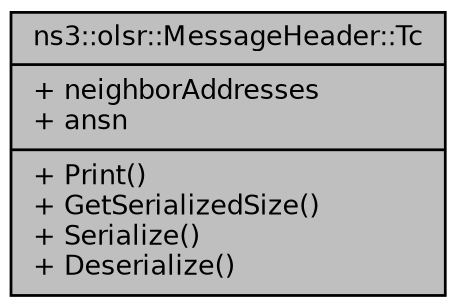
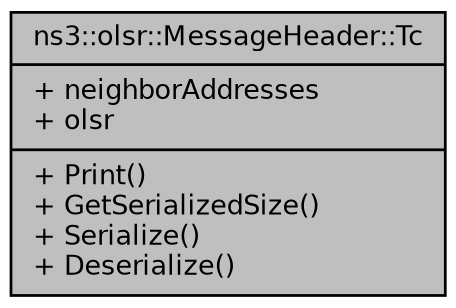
(81, 121) -> (74, 121)
